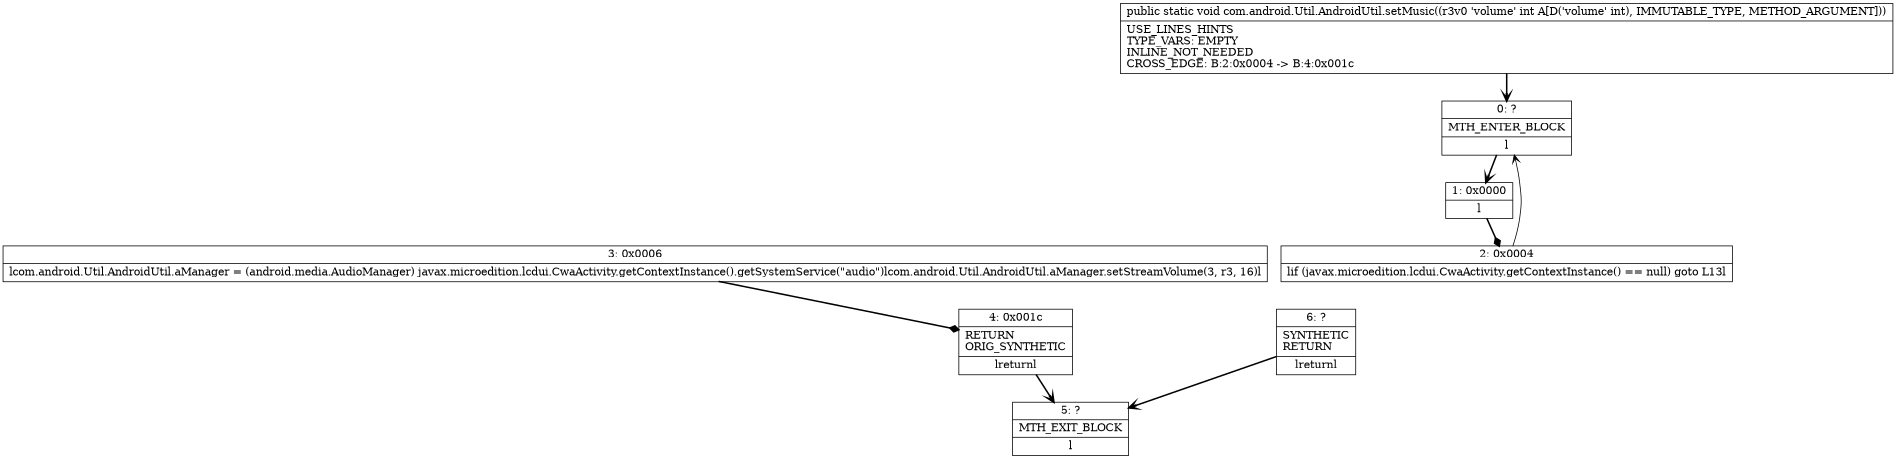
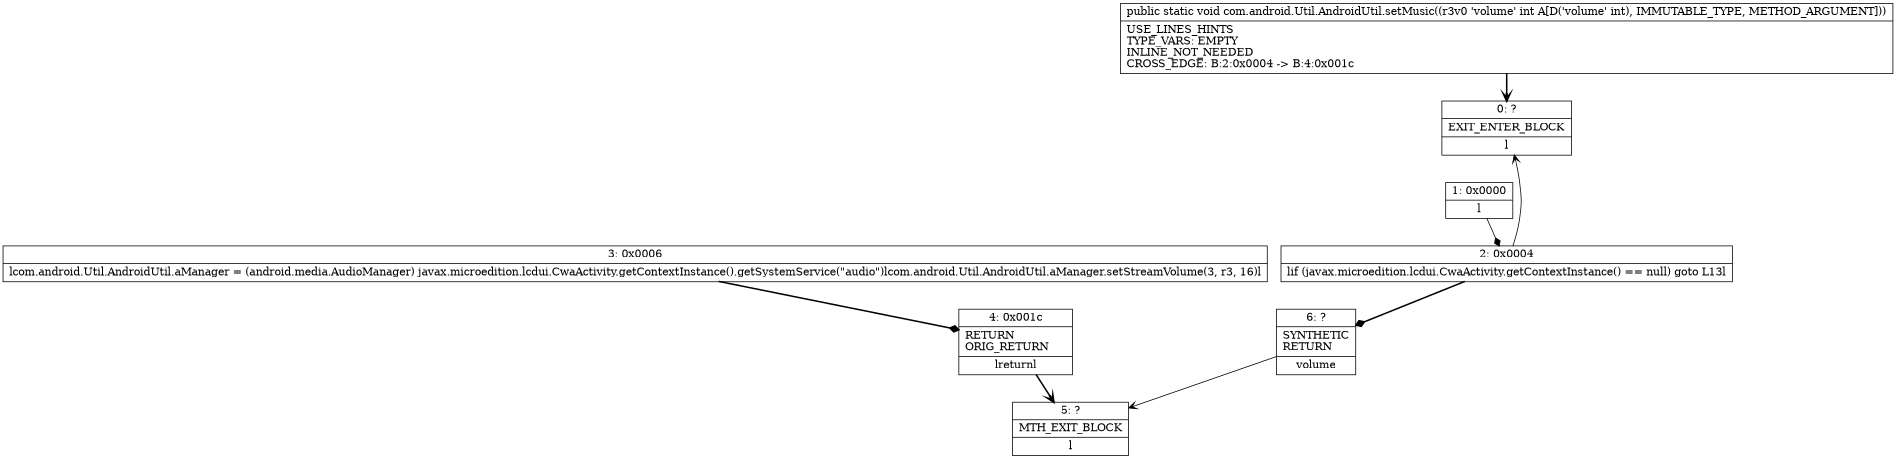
(1507, 127) -> (1506, 127)
(1493, 165) -> none
(1491, 228) -> (1491, 228)
none -> (1415, 302)
(1016, 347) -> (1007, 347)
(1316, 365) -> (1316, 365)
(1206, 381) -> (1206, 381)
